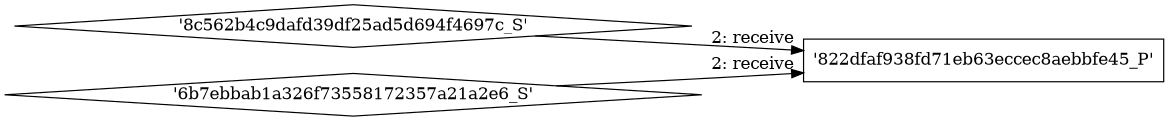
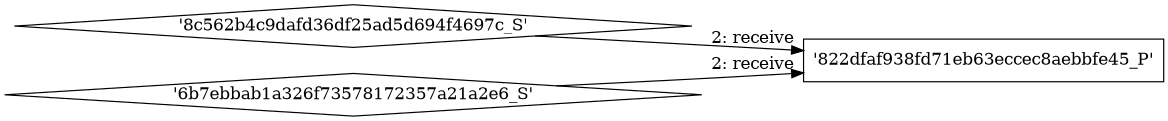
(353, 26) -> (353, 26)
(353, 95) -> (353, 95)
